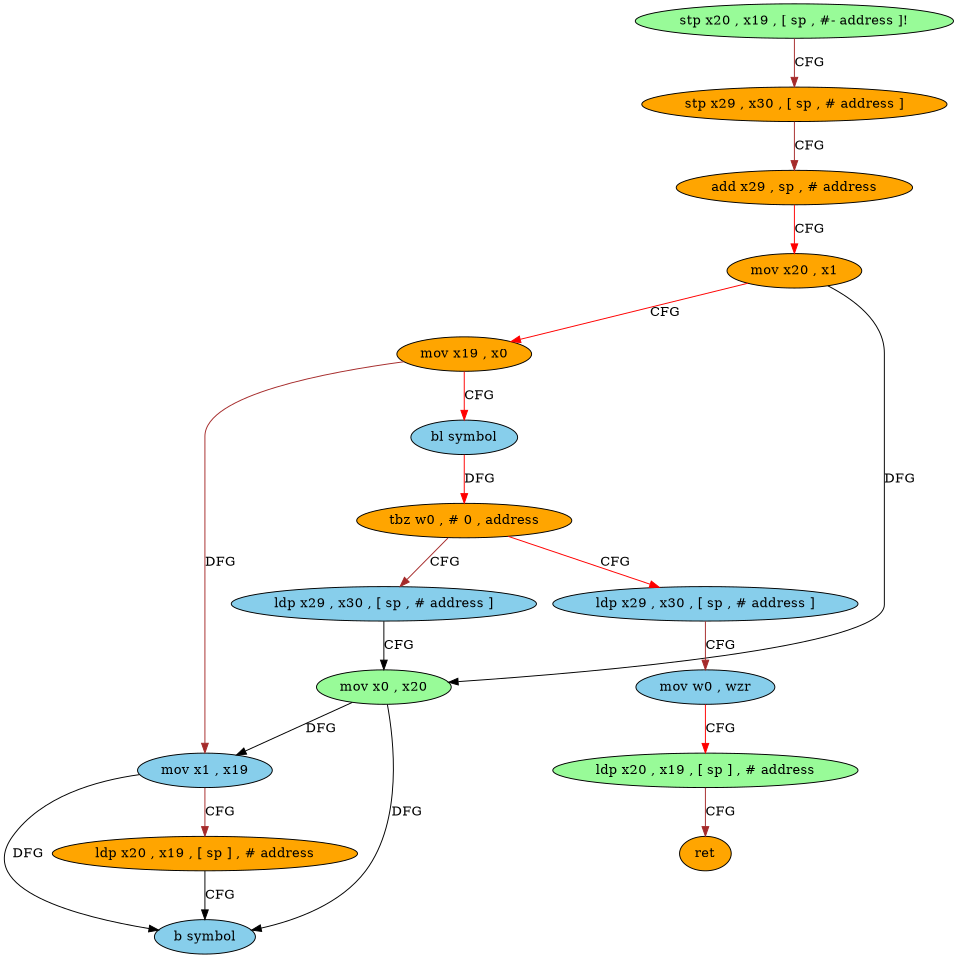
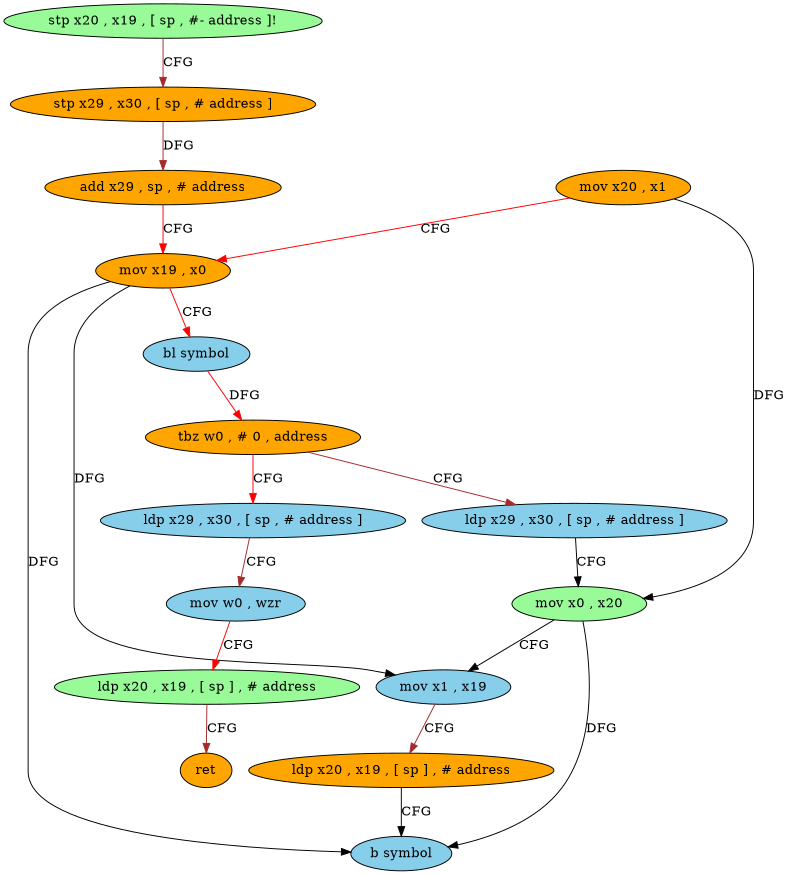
(810, 146) -> (179, 146)
(794, 224) -> (163, 224)
(205, 479) -> (74, 599)
(321, 729) -> (534, 645)
(5, 859) -> (28, 672)
